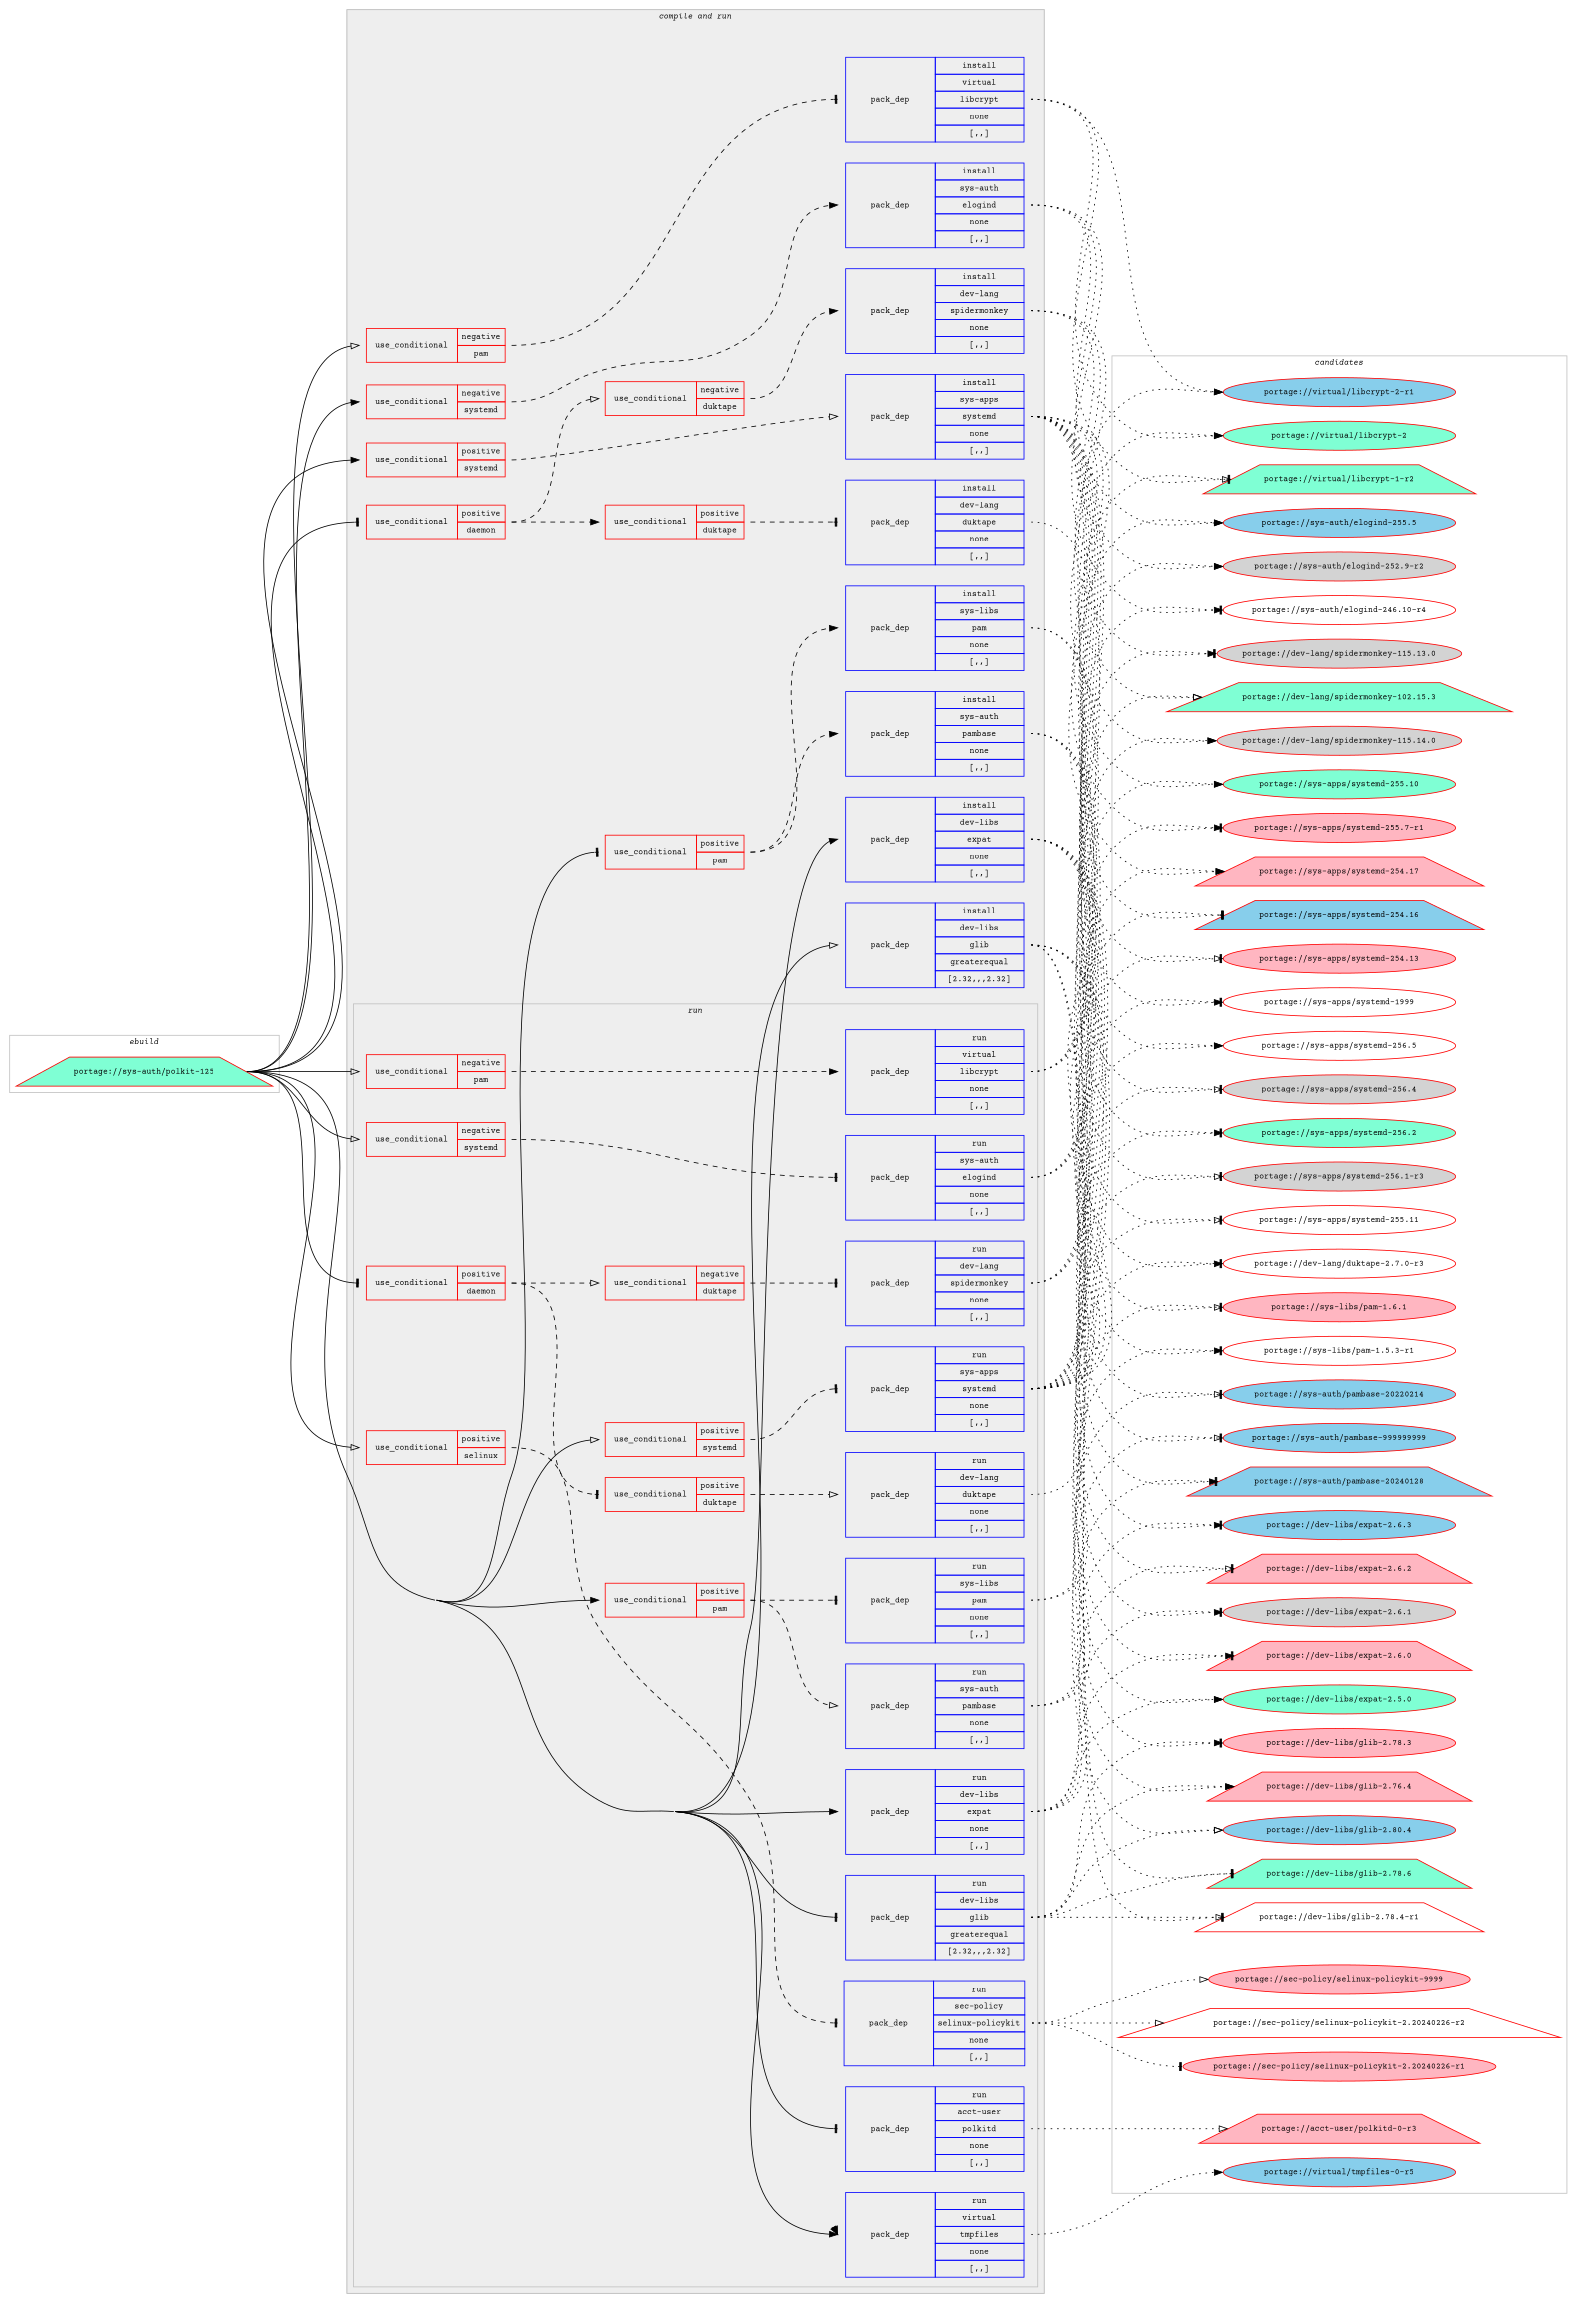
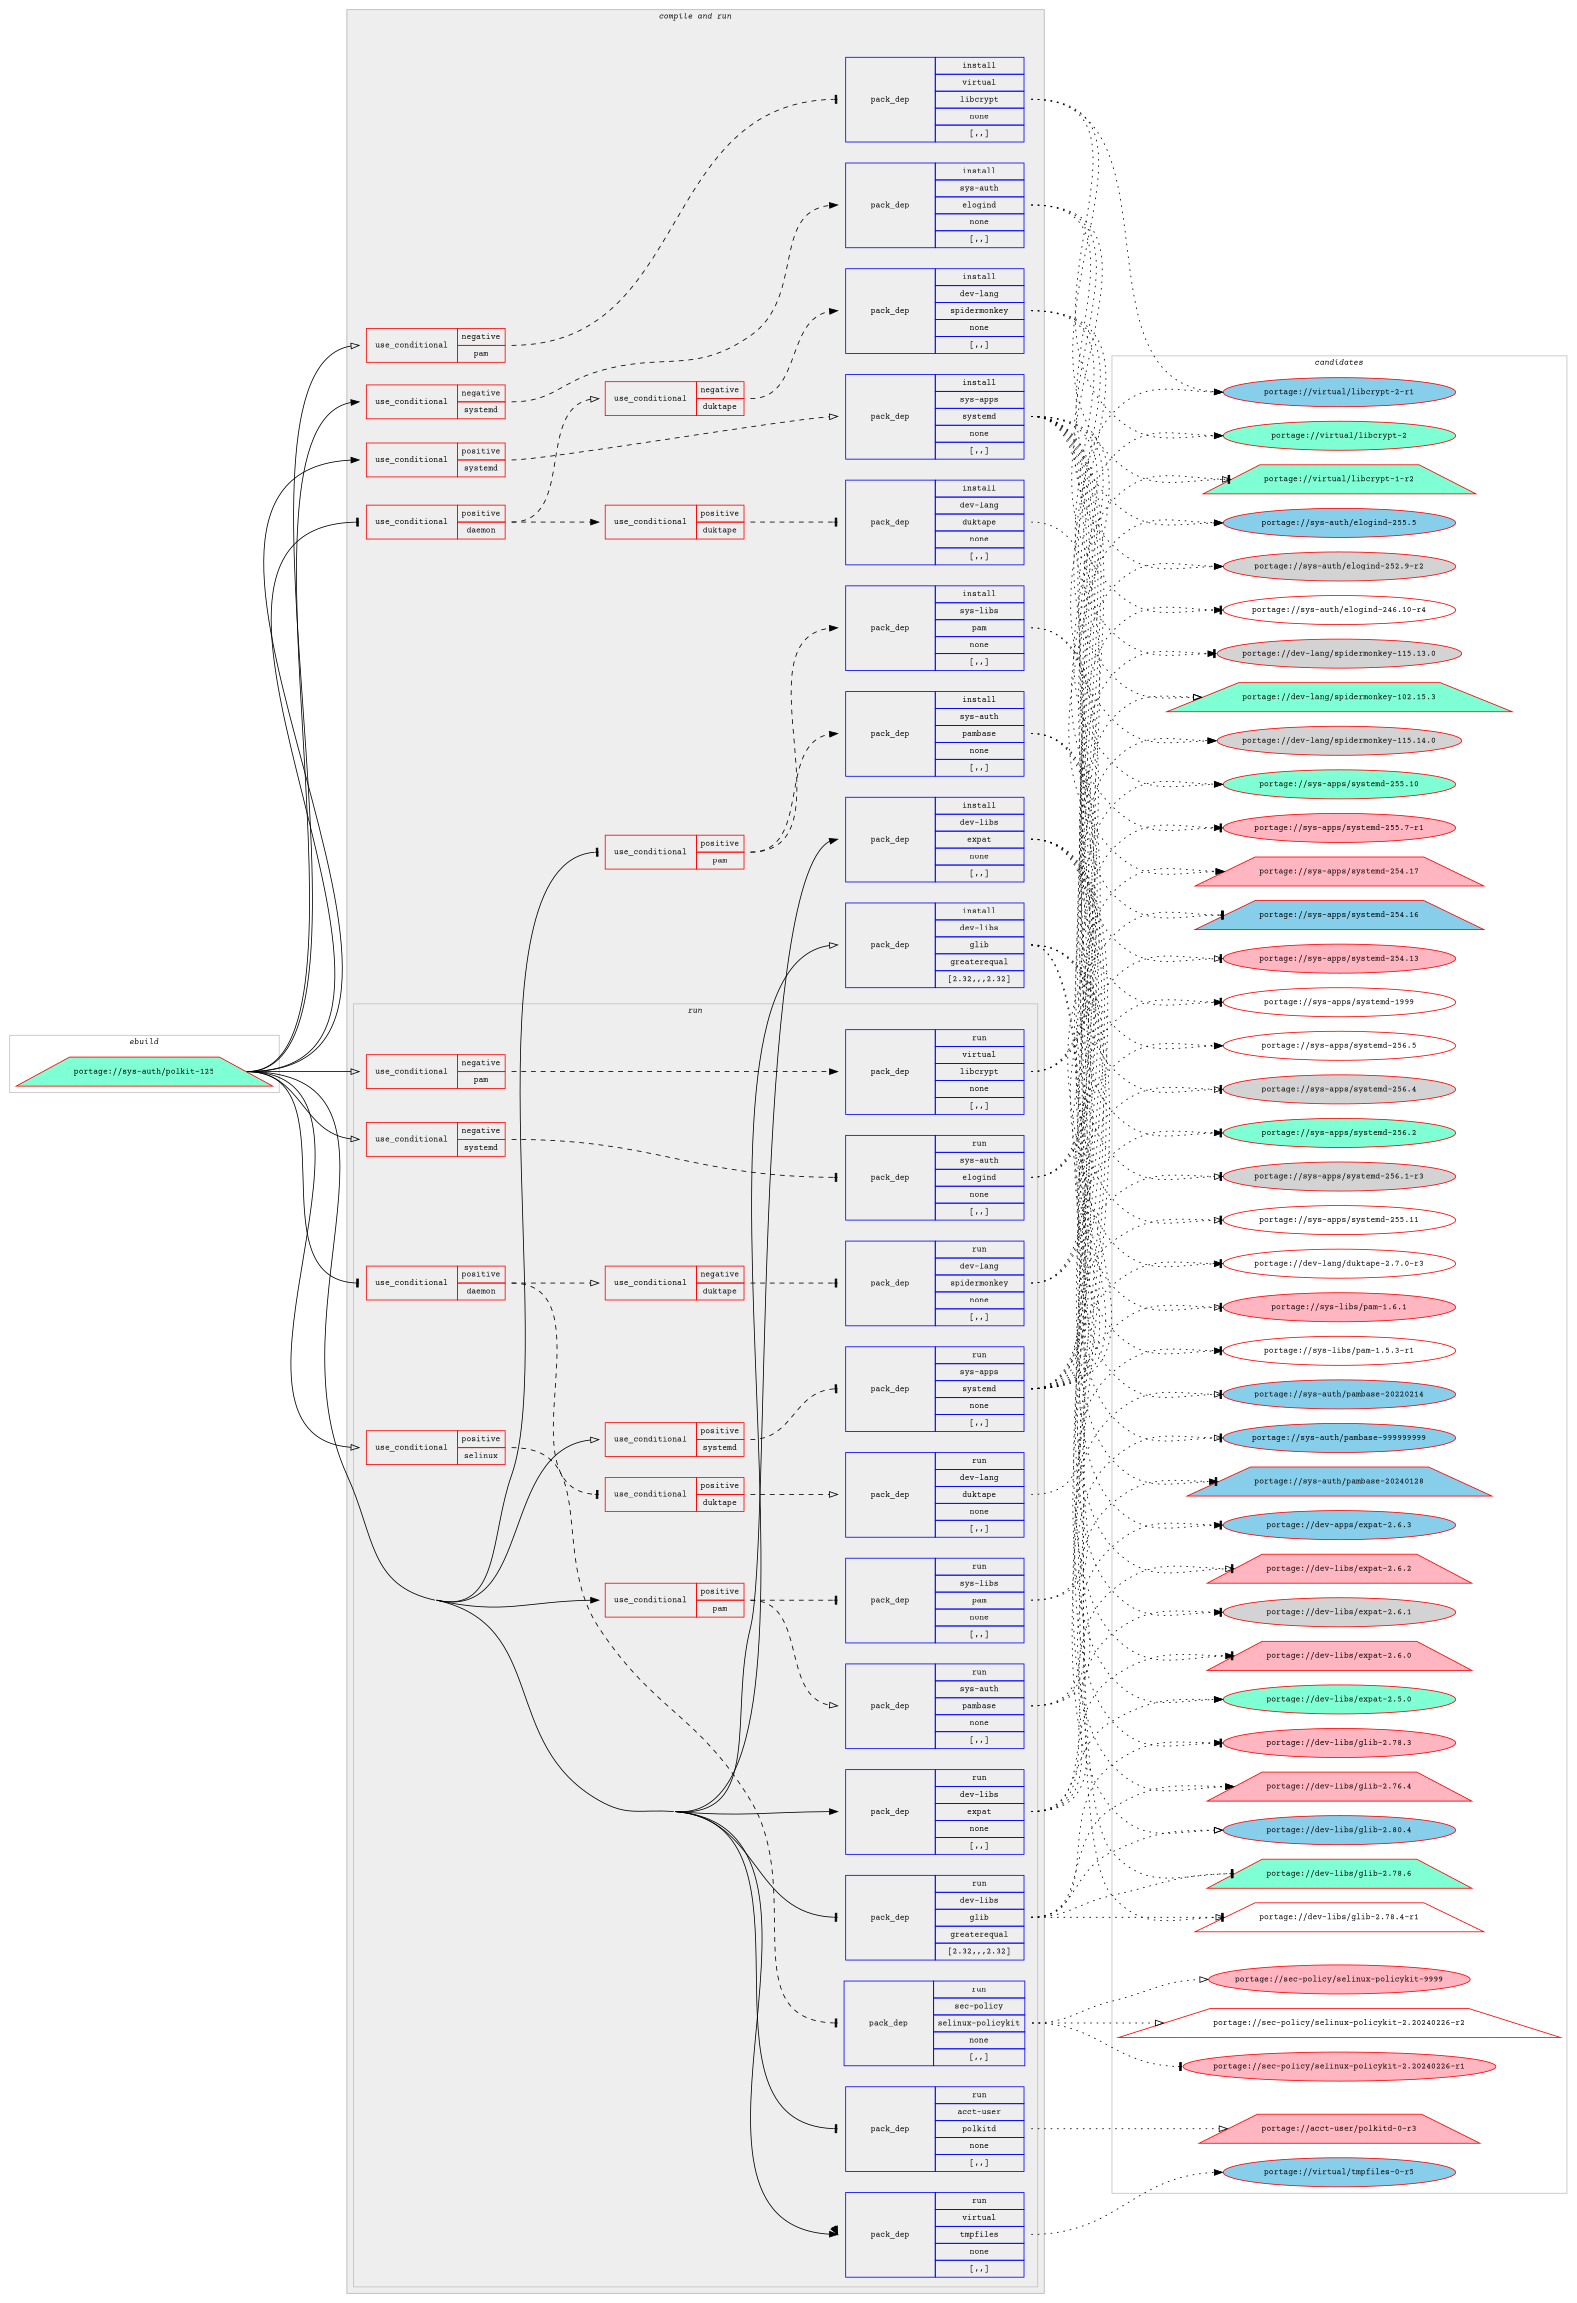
(1339, 1525) -> (1339, 1525)
